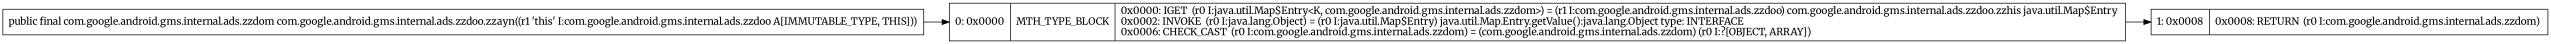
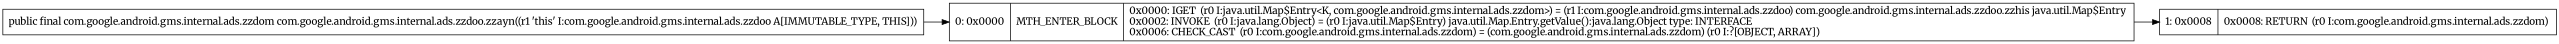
(1063, 22) -> (1067, 22)
